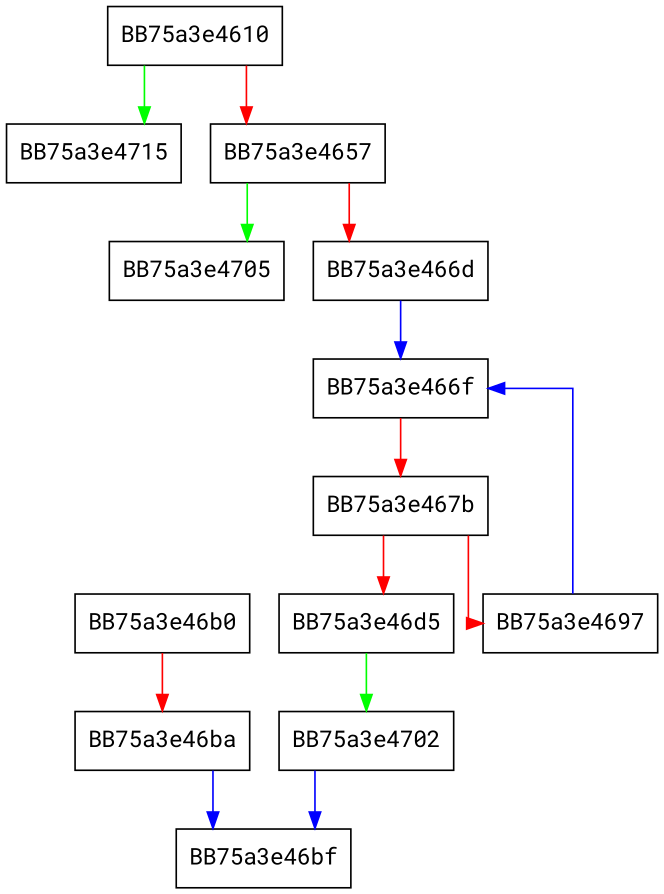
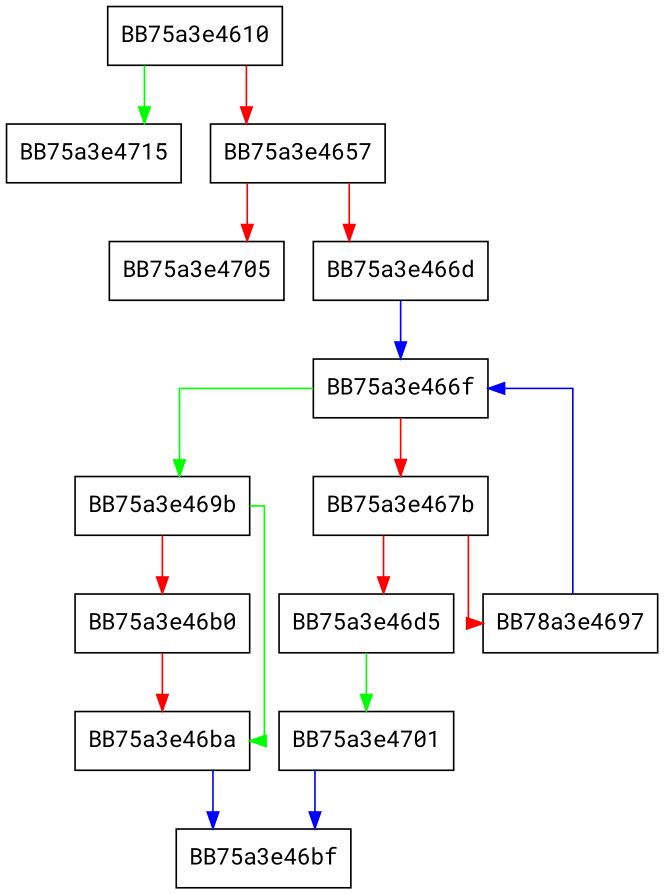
(247, 204) -> (247, 204)
none -> (162, 506)
(570, 623) -> (570, 623)
(366, 741) -> (366, 741)
